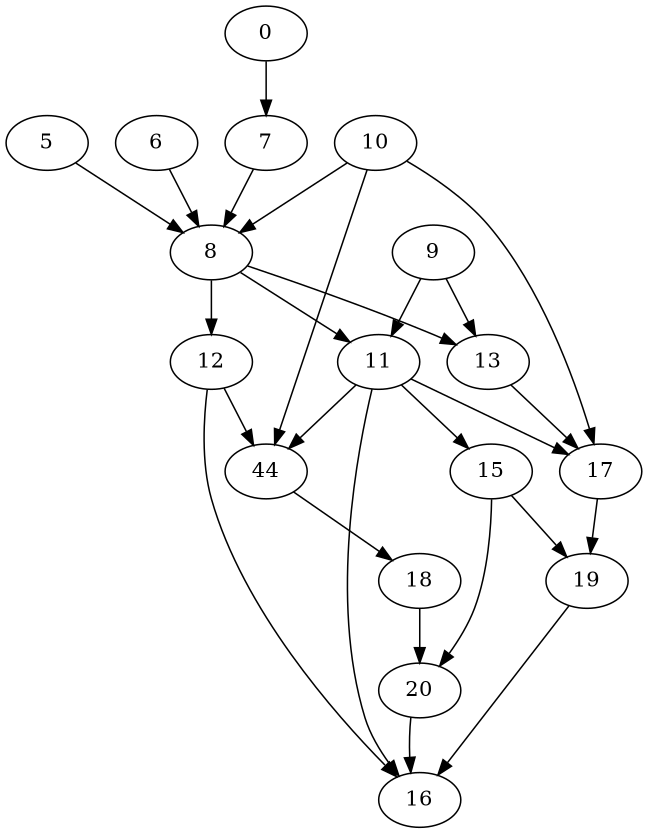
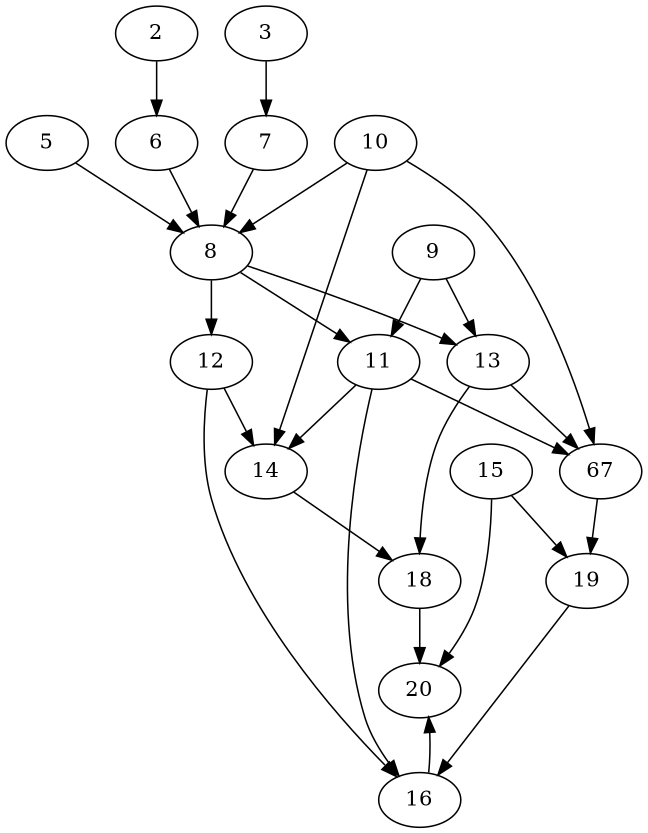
none -> (157, 33)
(266, 33) -> (266, 33)
(429, 411) -> none
none -> (432, 458)
(266, 471) -> (266, 471)
(601, 471) -> (601, 471)
(410, 737) -> (430, 753)
